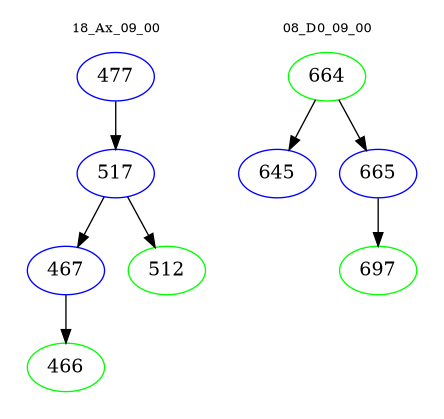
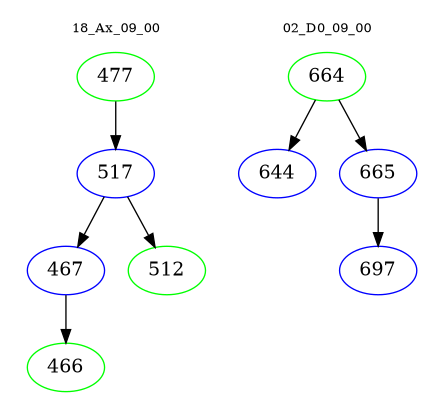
(328, 29) -> (328, 29)
(116, 77) -> (116, 77)
(277, 174) -> (277, 174)
(378, 271) -> (378, 271)
